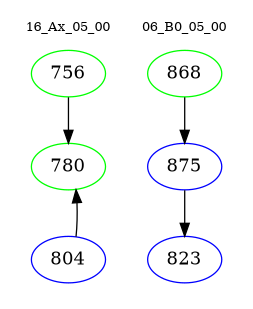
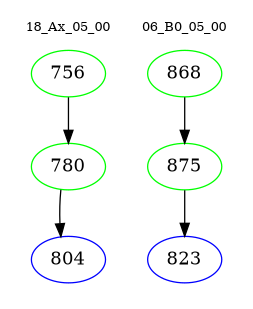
(68, 28) -> (68, 28)
(185, 167) -> (185, 167)
(77, 220) -> (60, 207)
